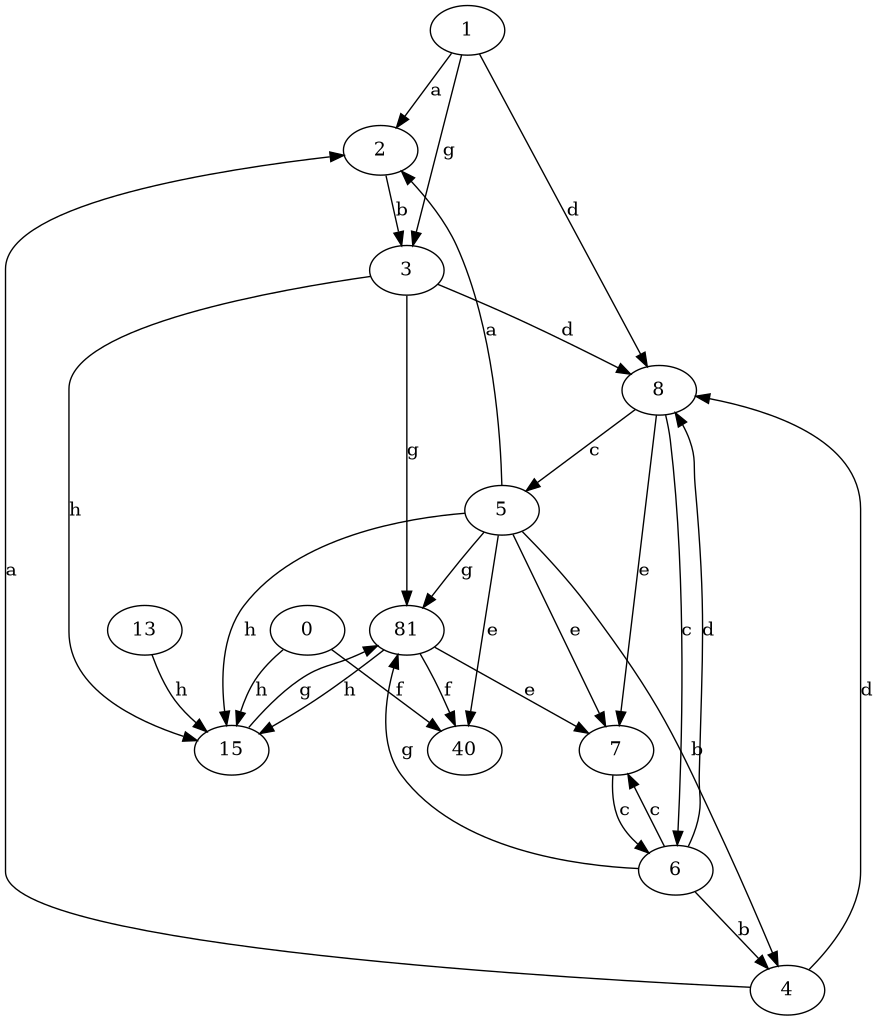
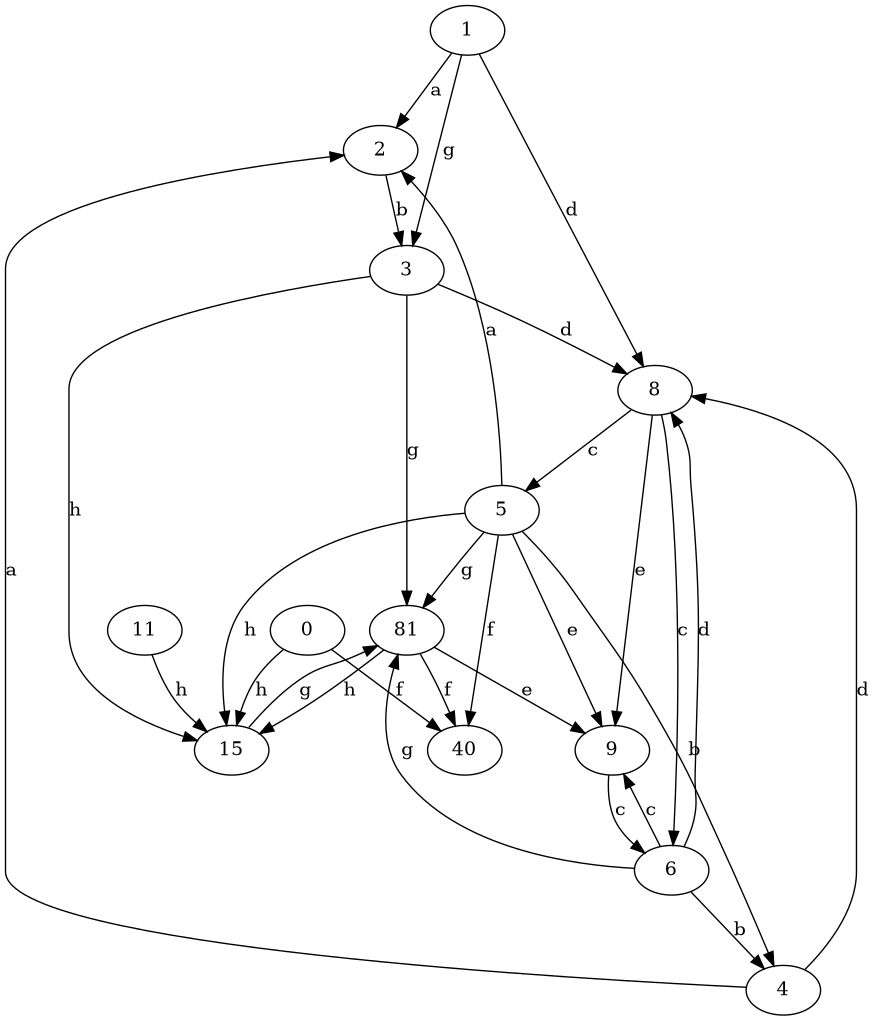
(145, 630) -> (145, 630)
(493, 630) -> (491, 630)
(616, 750) -> (612, 750)
